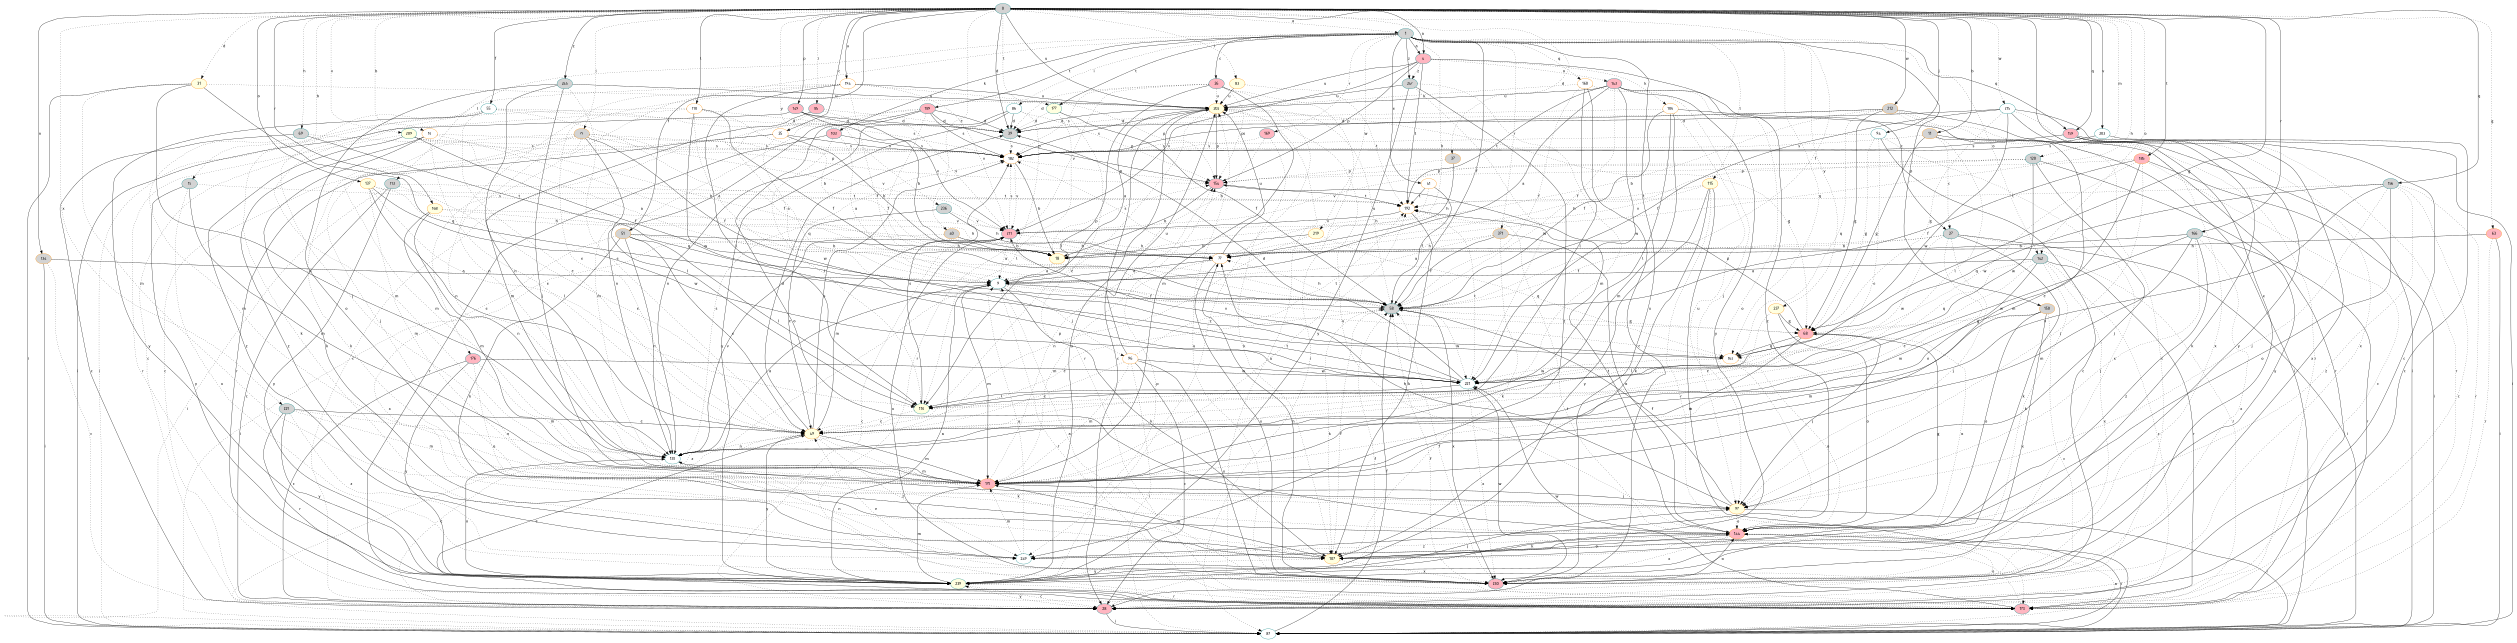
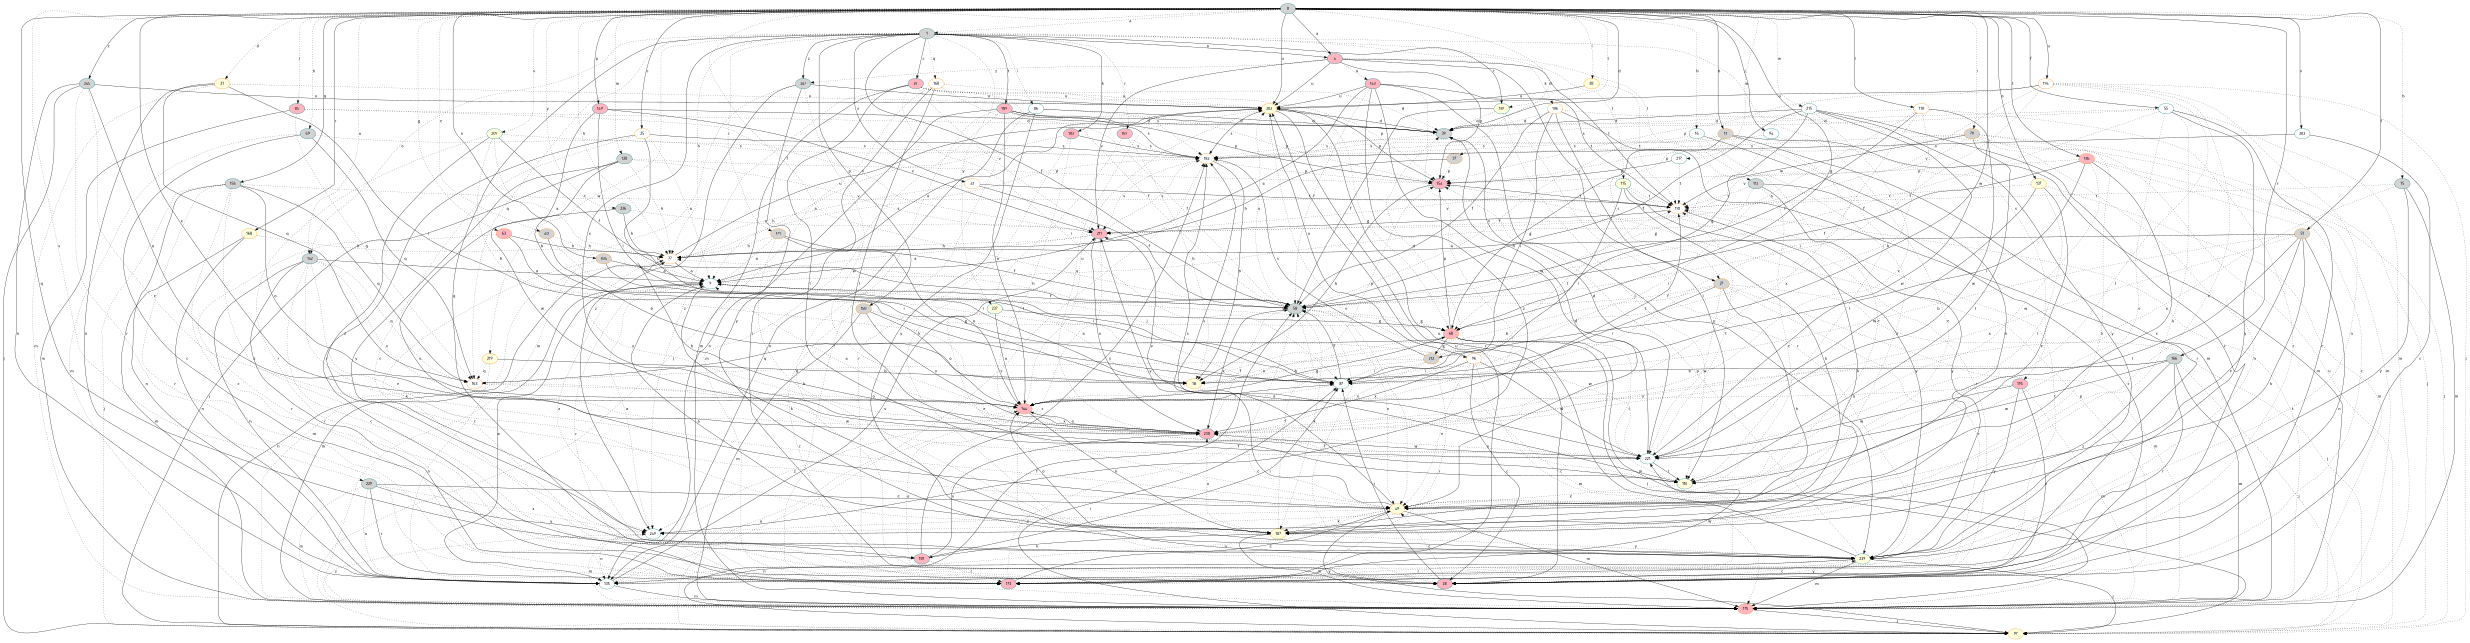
(1054, 109) -> (1502, 109)
(430, 134) -> (1697, 134)
none -> (1679, 159)
(1710, 184) -> (1623, 184)
(1855, 216) -> (1442, 345)
(722, 218) -> none
(767, 226) -> none
(722, 232) -> (2074, 332)
(1924, 233) -> (1644, 248)
(1501, 234) -> (778, 234)
(1951, 234) -> (1722, 284)
(44, 259) -> (604, 259)
(1776, 309) -> (995, 309)
(1119, 322) -> (1815, 163)
(837, 334) -> (1150, 371)
(448, 496) -> (1394, 515)
(1272, 510) -> (851, 406)
none -> (397, 522)
(1983, 531) -> (1101, 540)
(773, 566) -> (1617, 598)
(555, 584) -> (858, 356)
(1353, 584) -> (1492, 482)
(1904, 587) -> (2102, 558)
none -> (865, 607)
(324, 608) -> (570, 370)
(2342, 624) -> (1379, 368)
